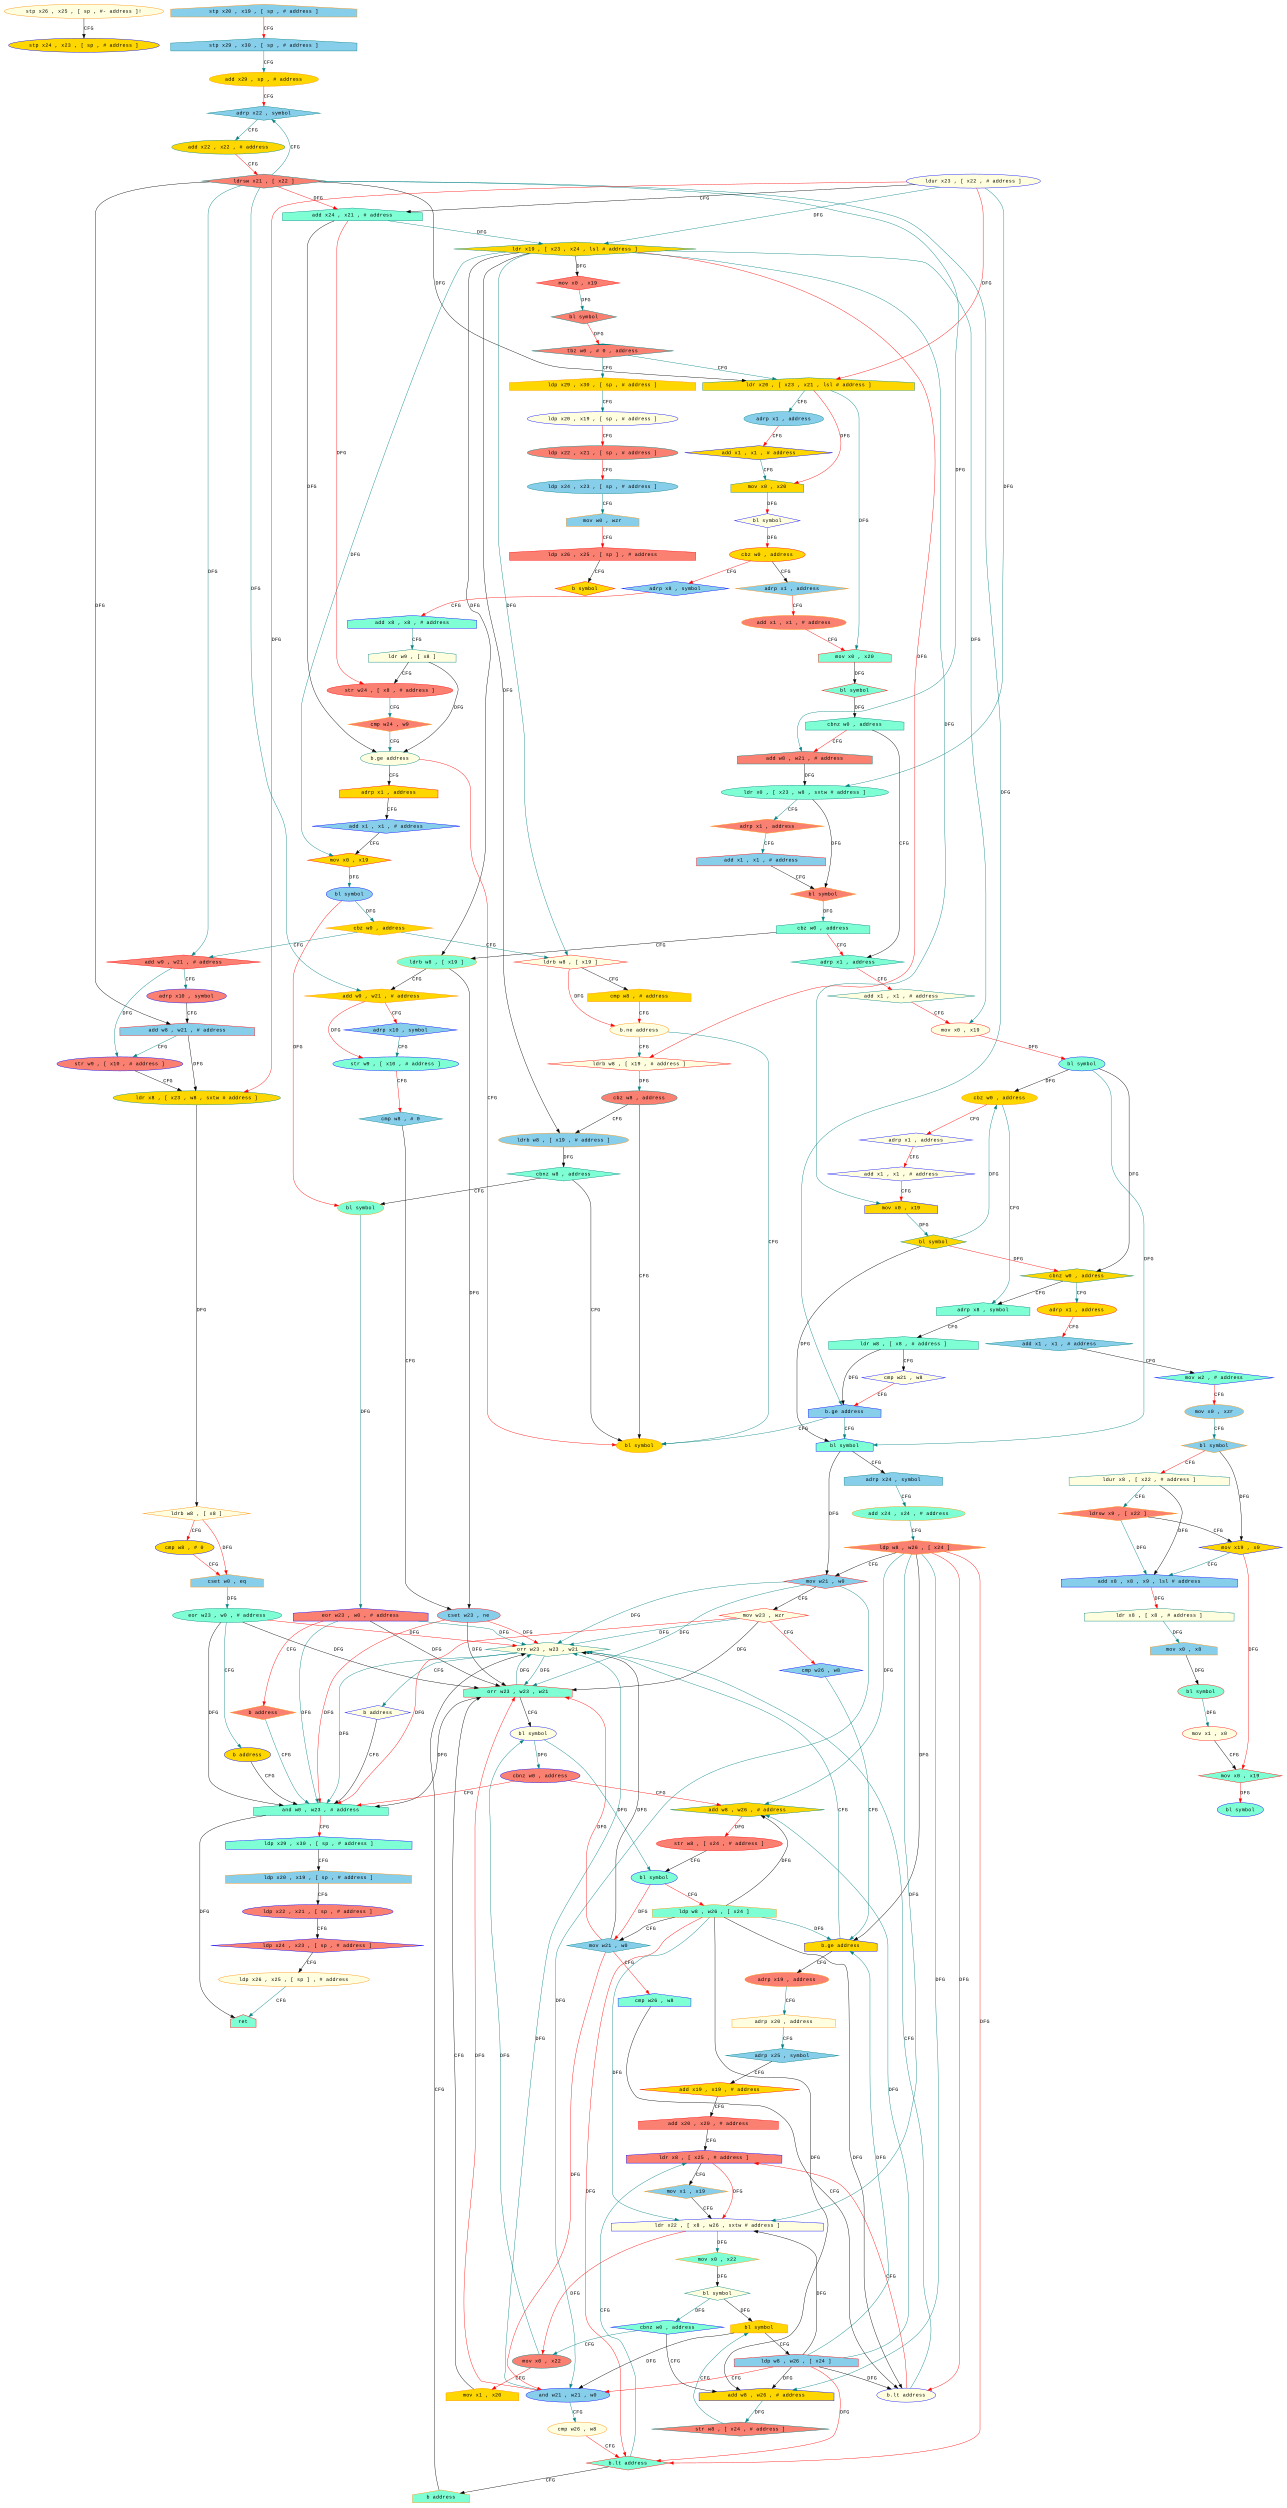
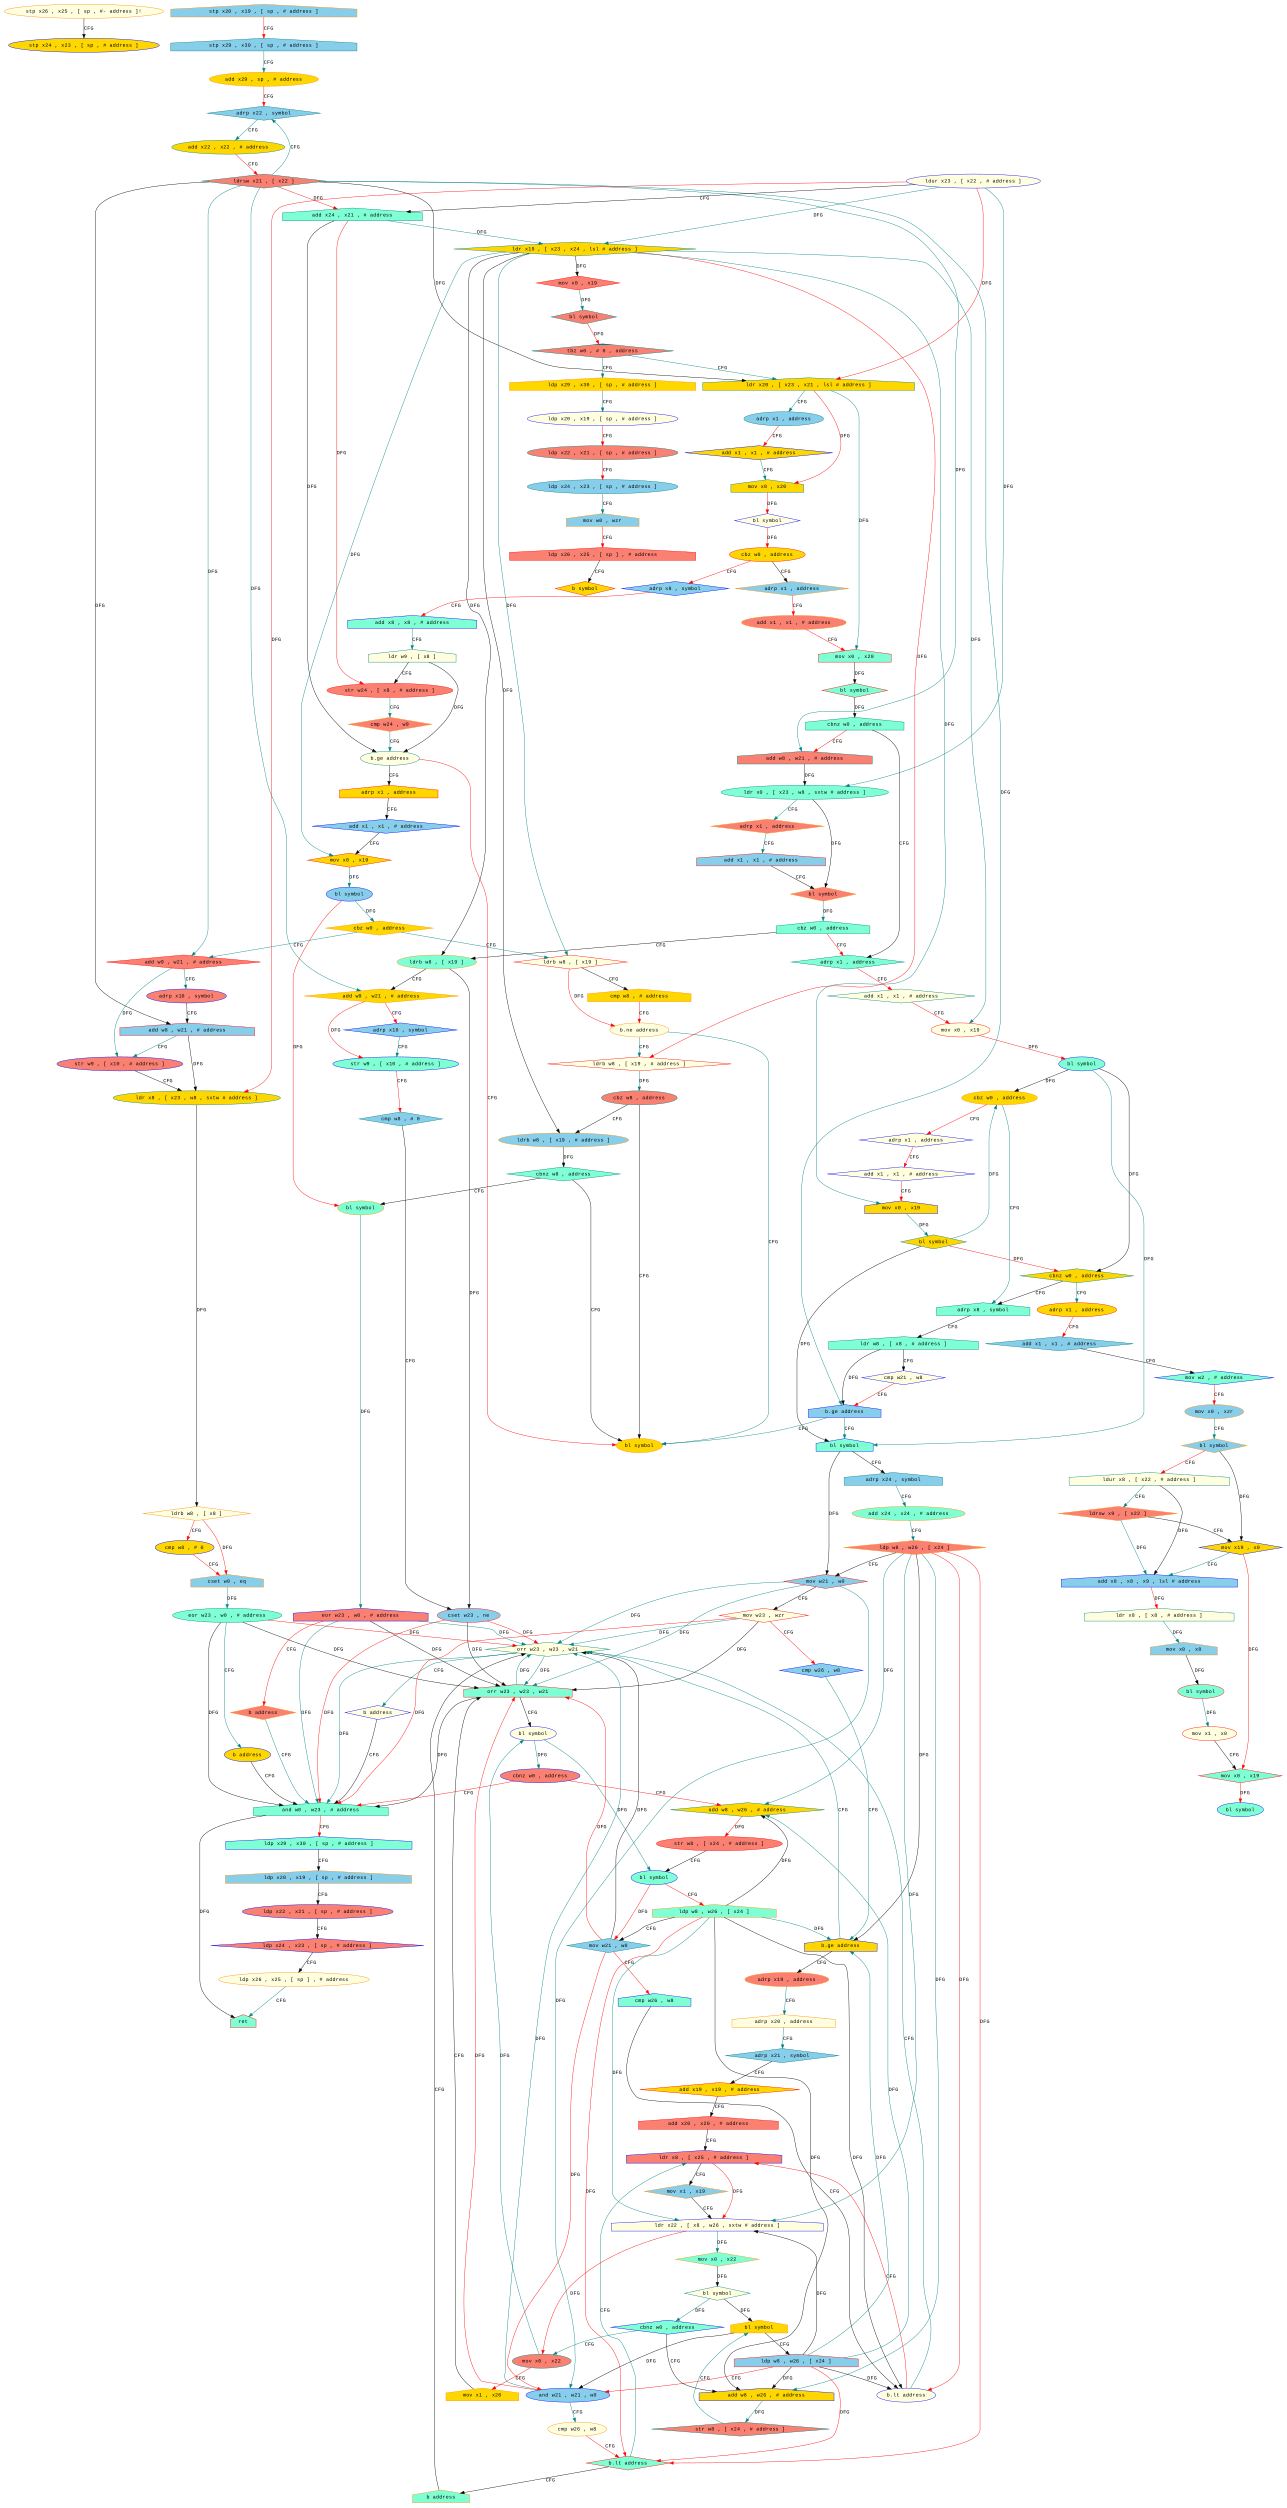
(782, 2056) -> (782, 2056)
